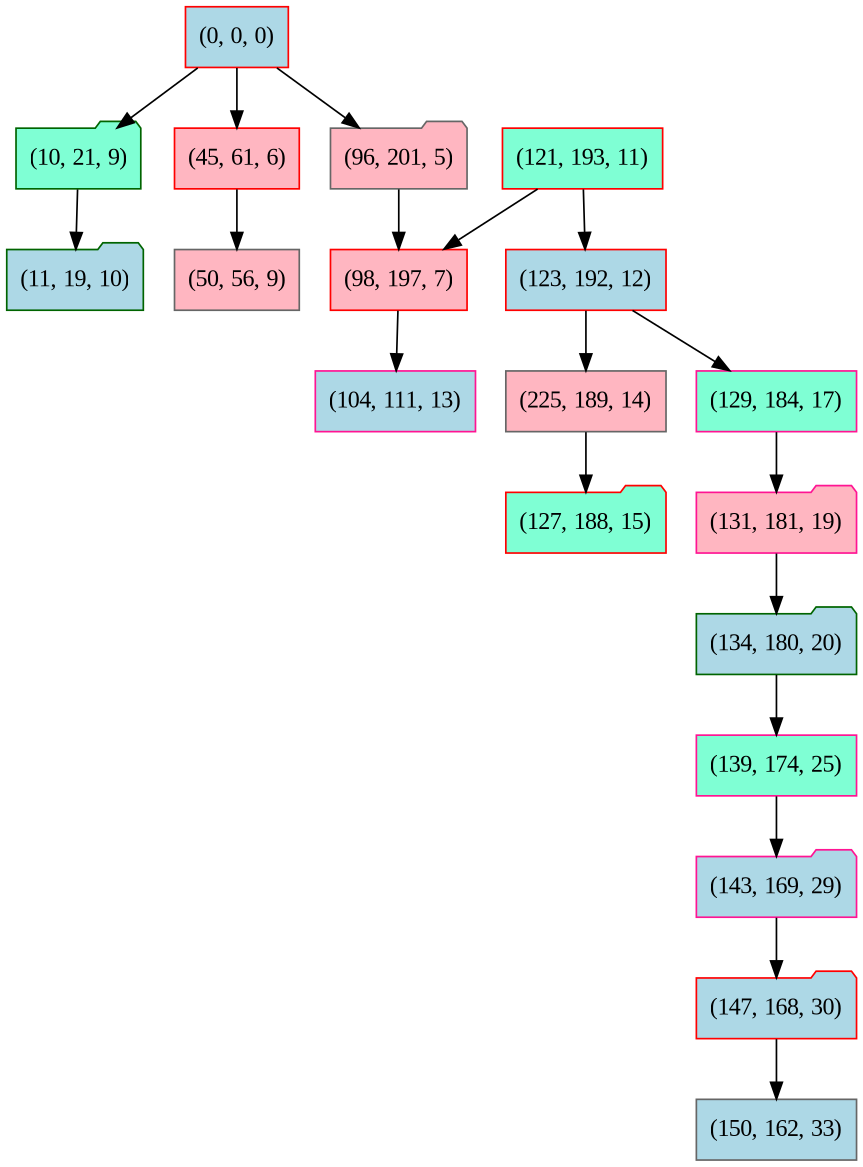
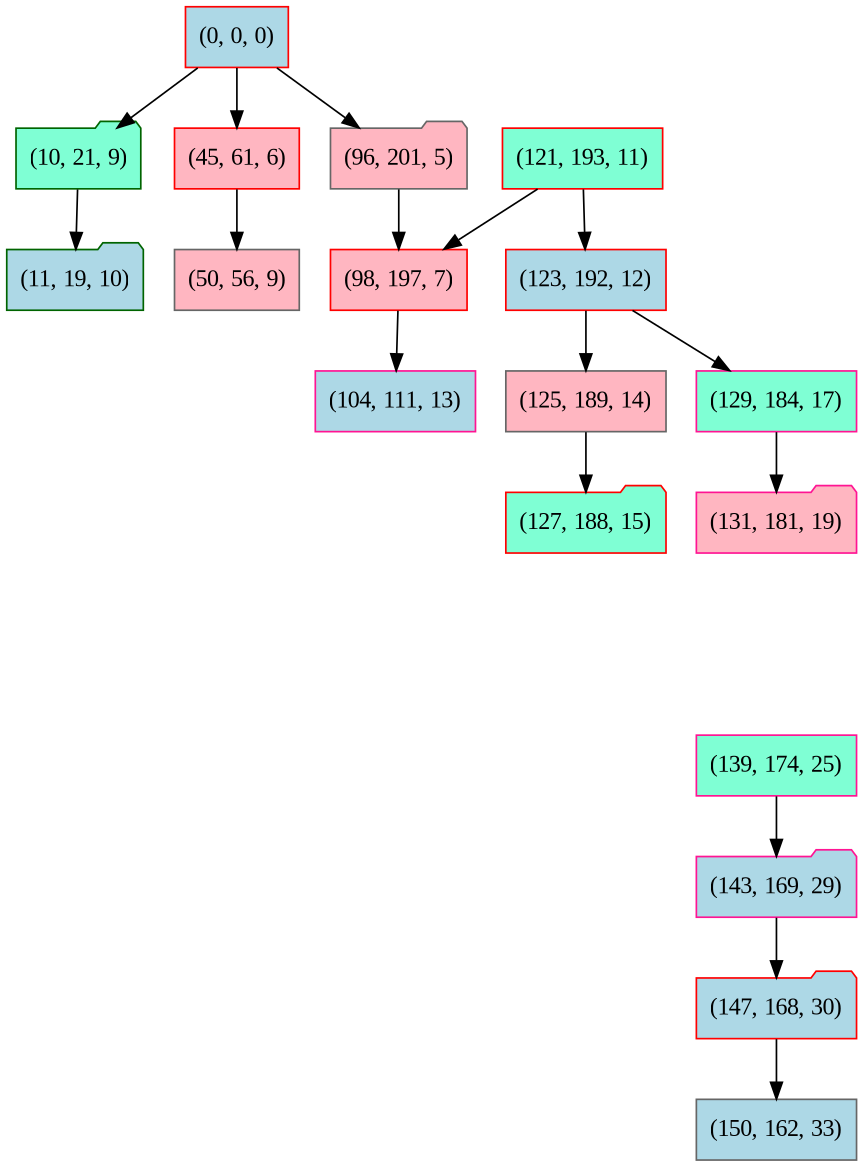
(586, 401) -> (586, 401)
(776, 644) -> none
